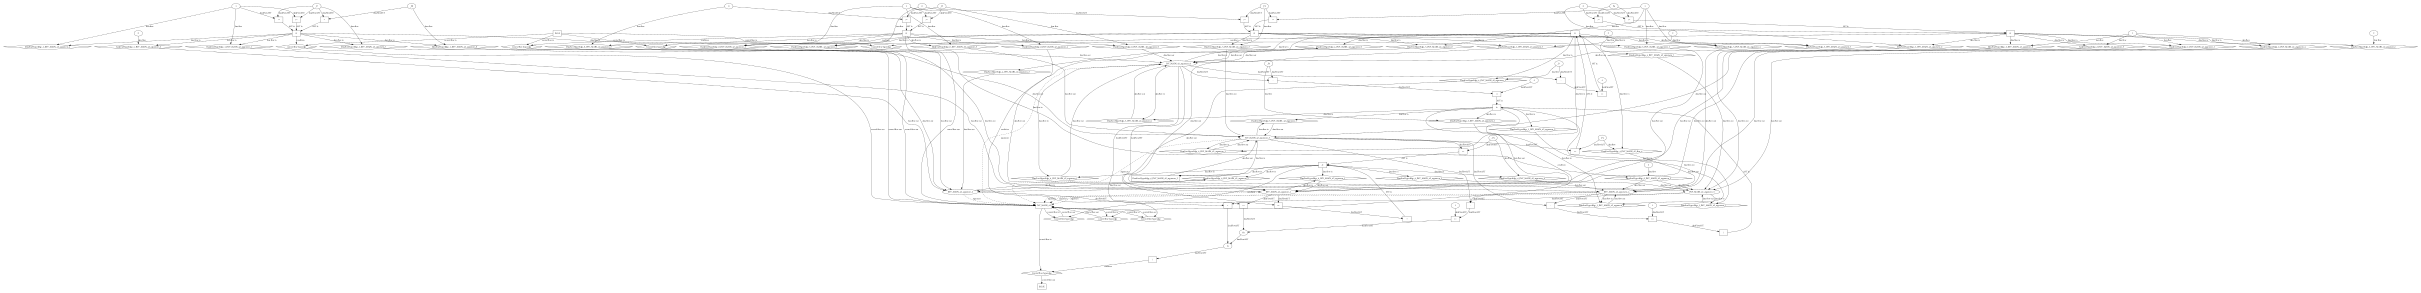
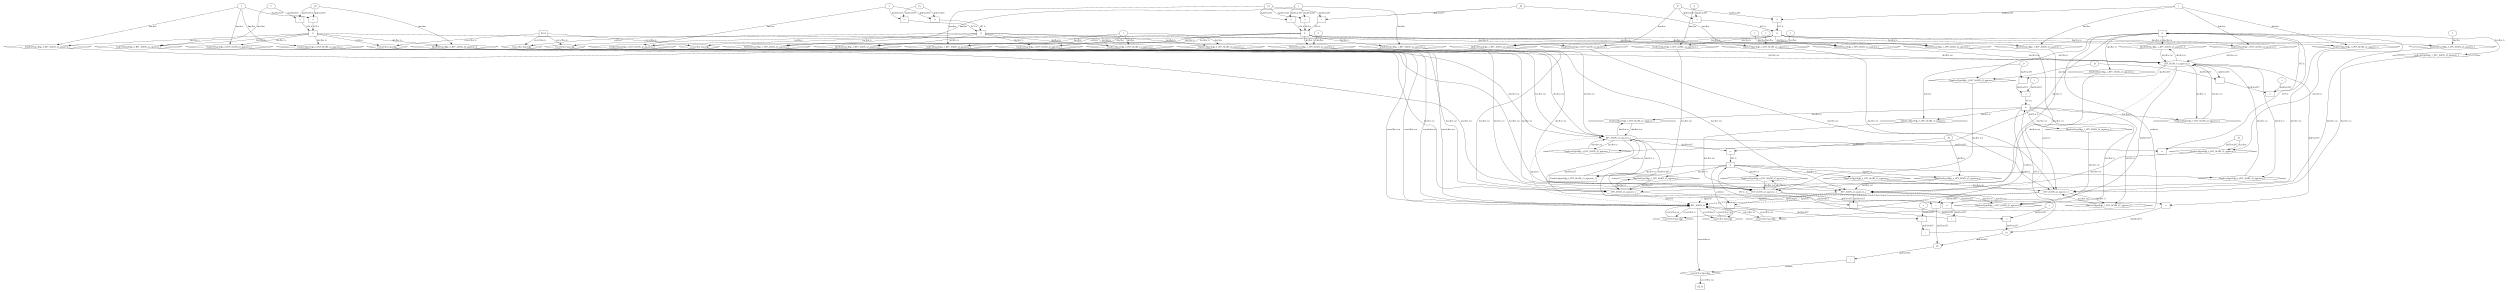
(1622, 151) -> (2213, 151)
(1633, 185) -> (1636, 97)
